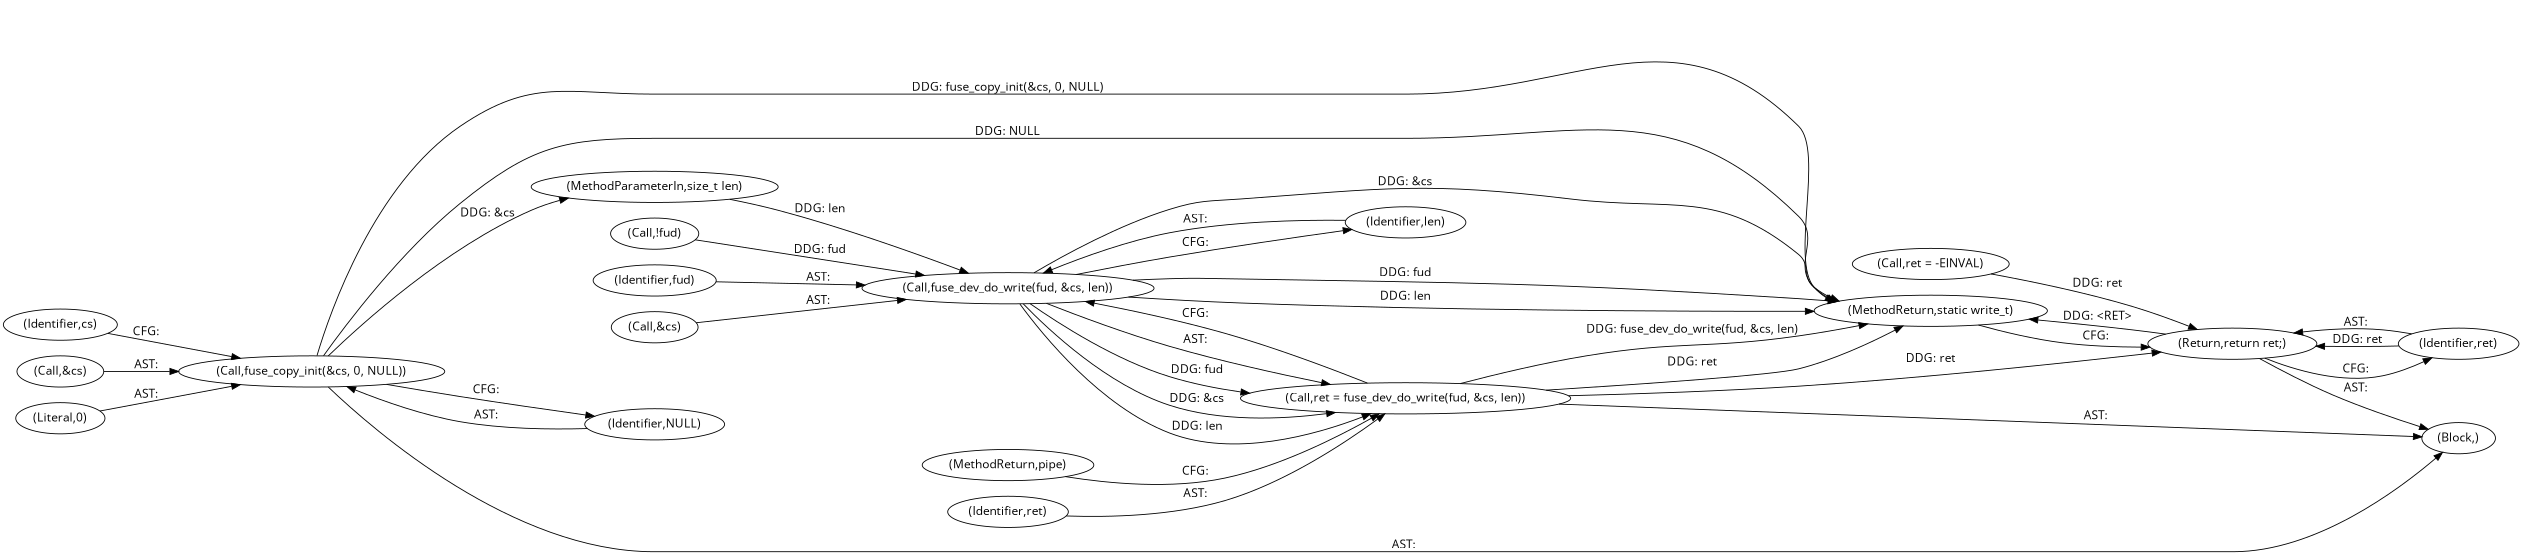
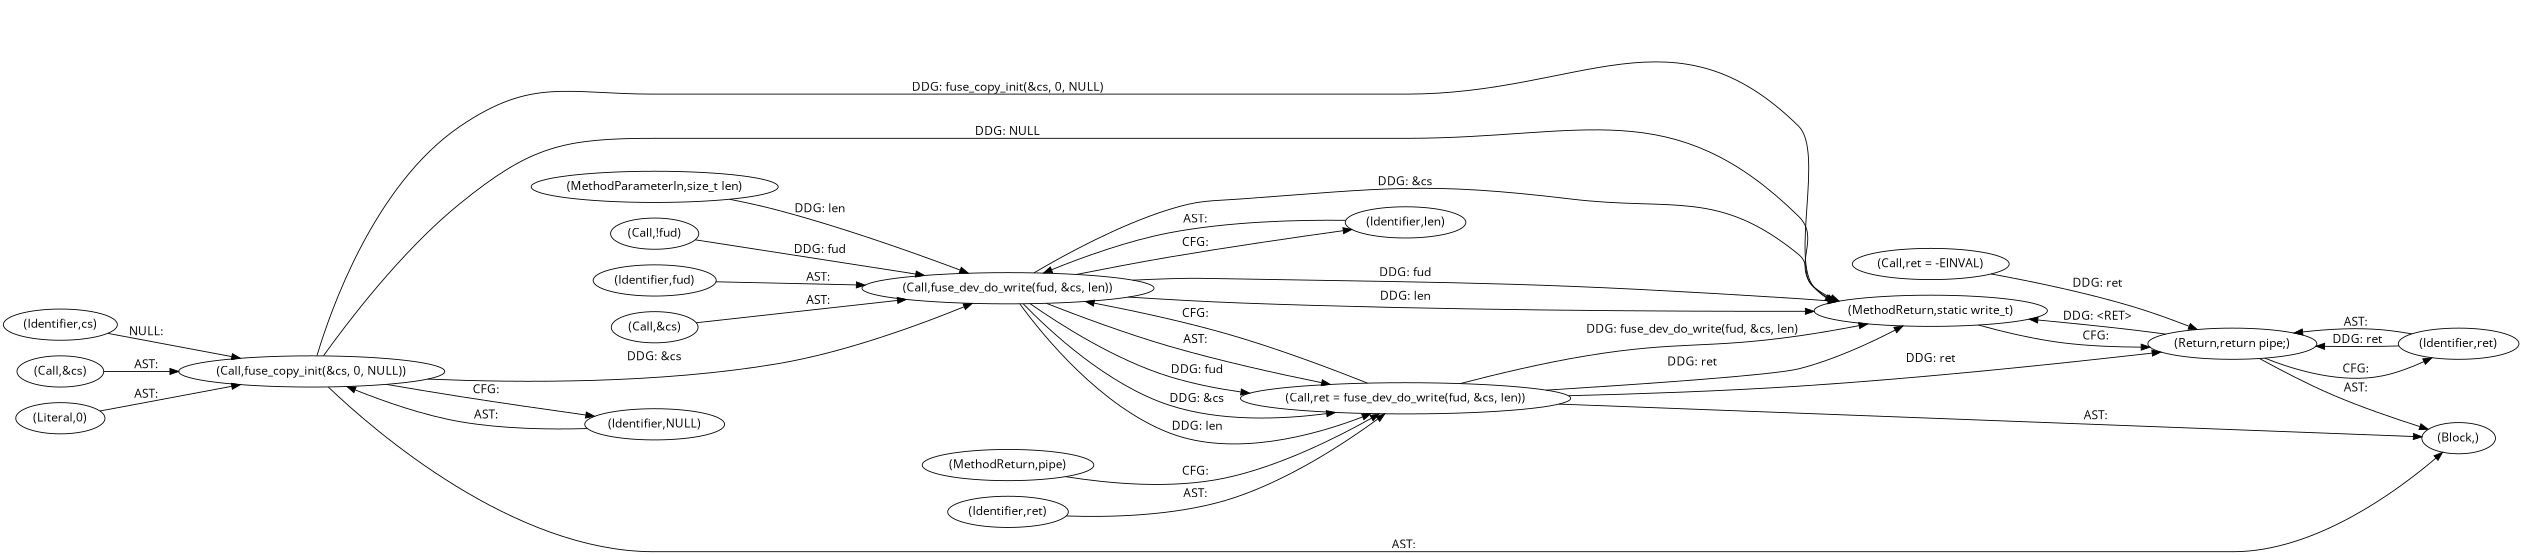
(436, 266) -> (701, 374)
(148, 332) -> (148, 332)
(2232, 344) -> (2232, 344)
